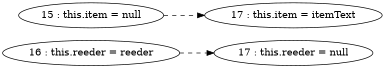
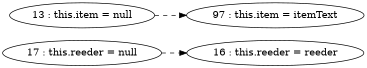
(91, 15) -> (82, 15)
(293, 15) -> (275, 15)
(193, 53) -> (171, 53)
